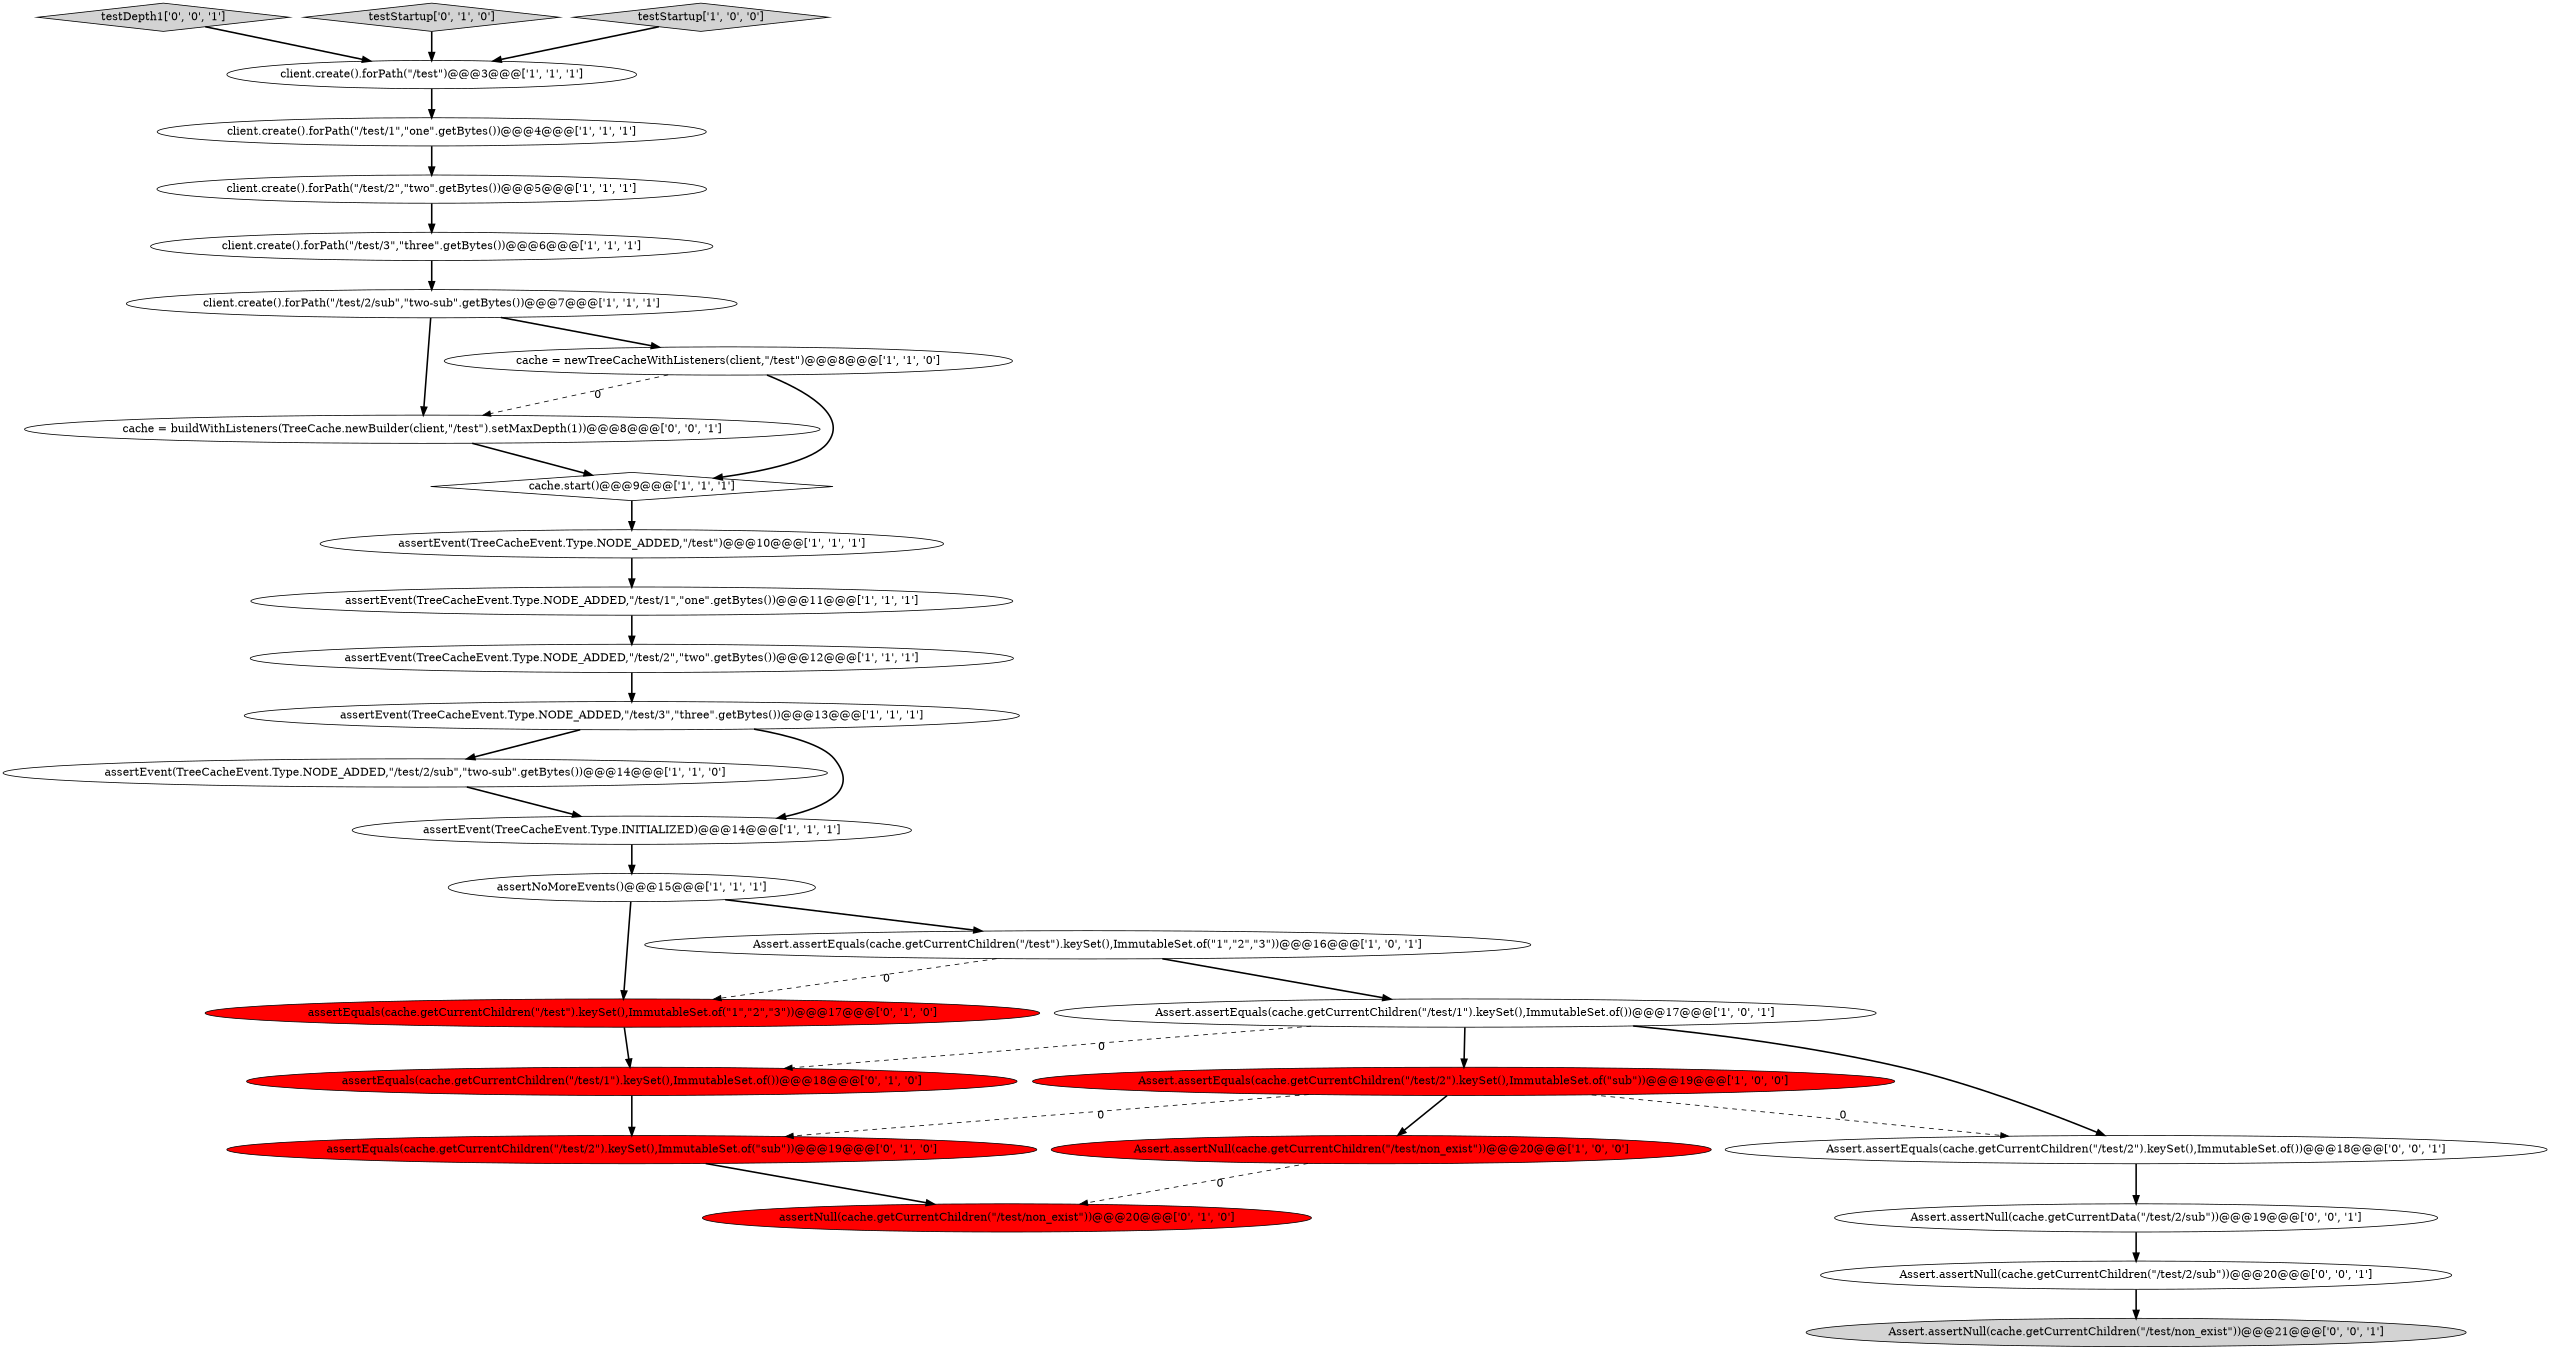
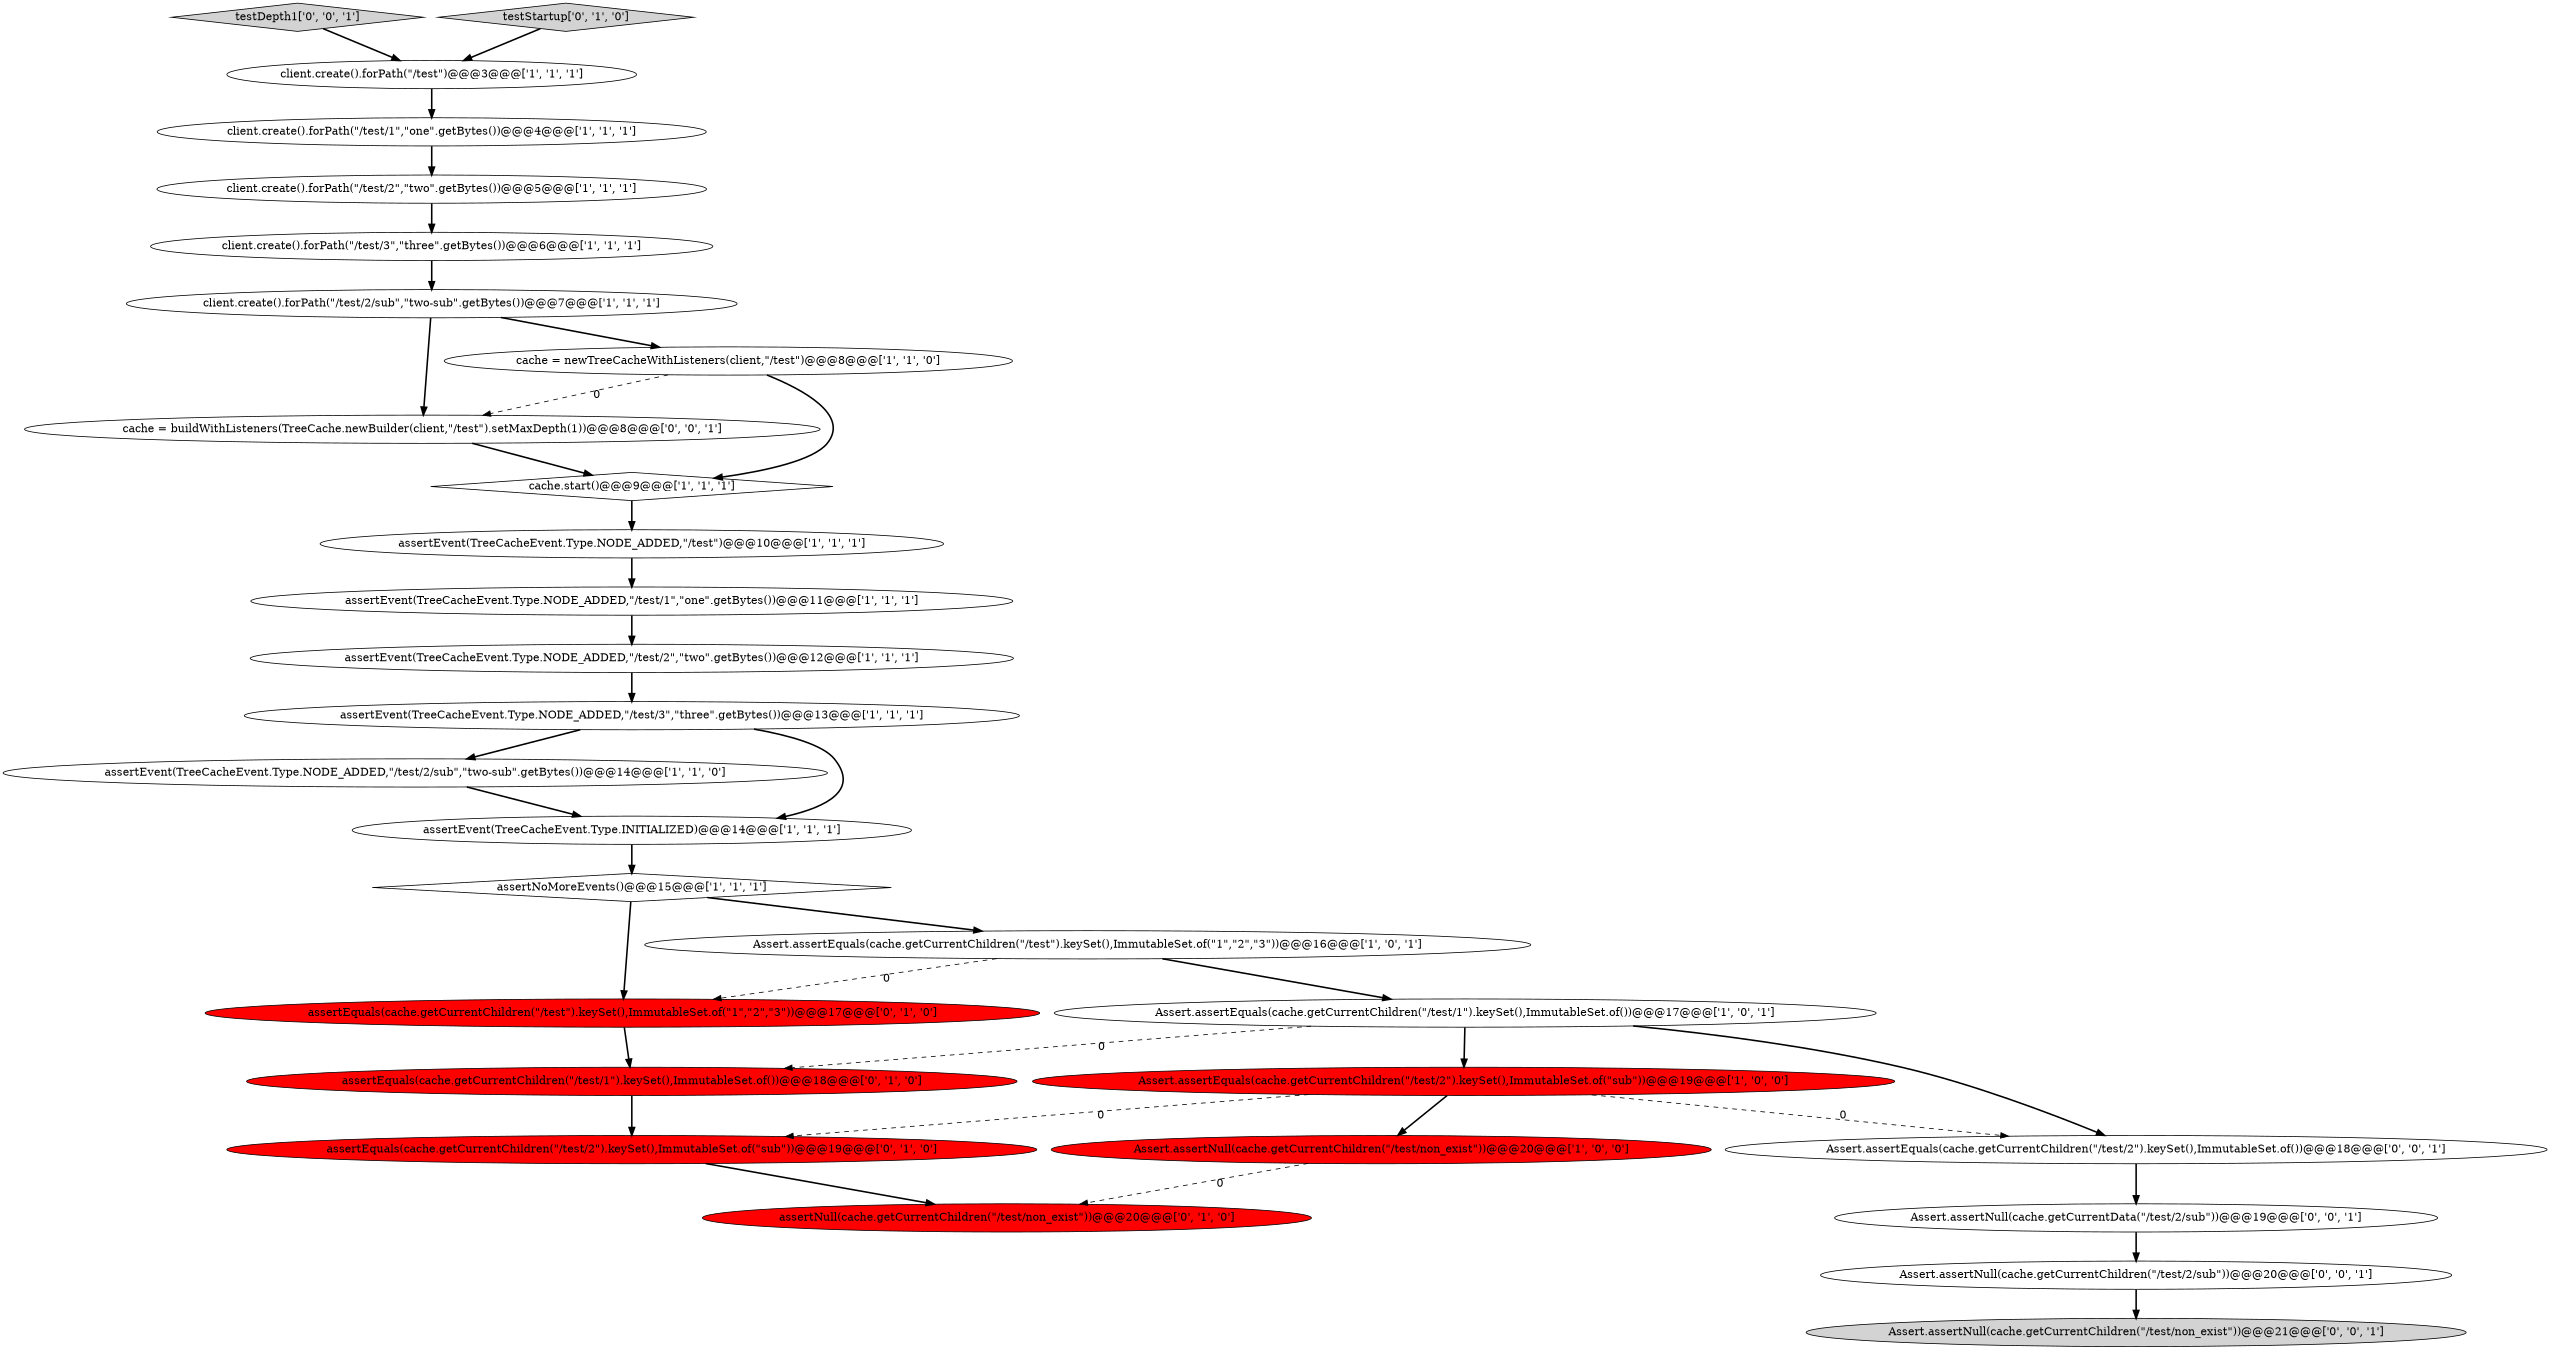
(701, 17) -> none
(632, 888) -> (632, 888)
